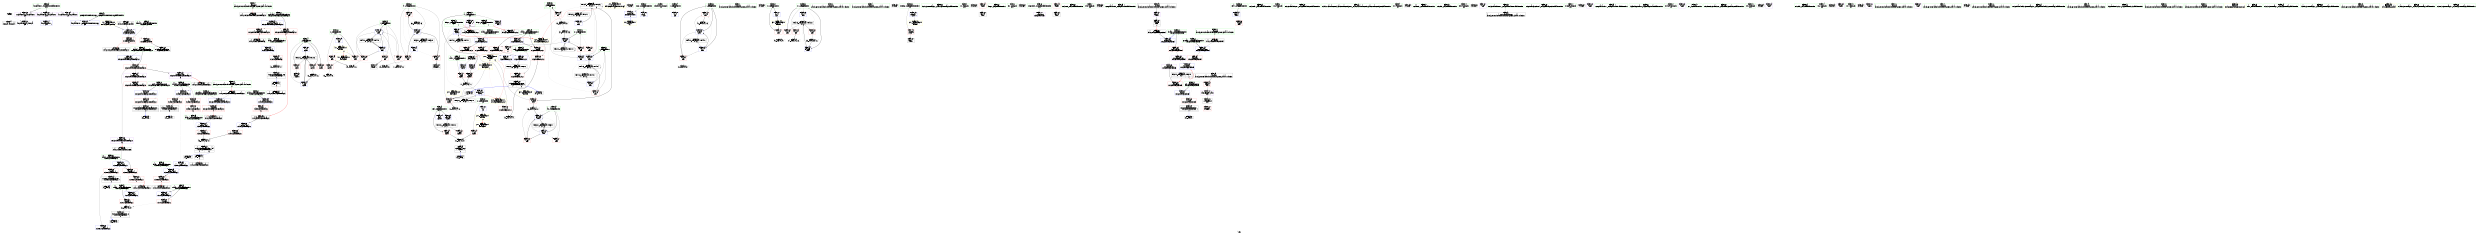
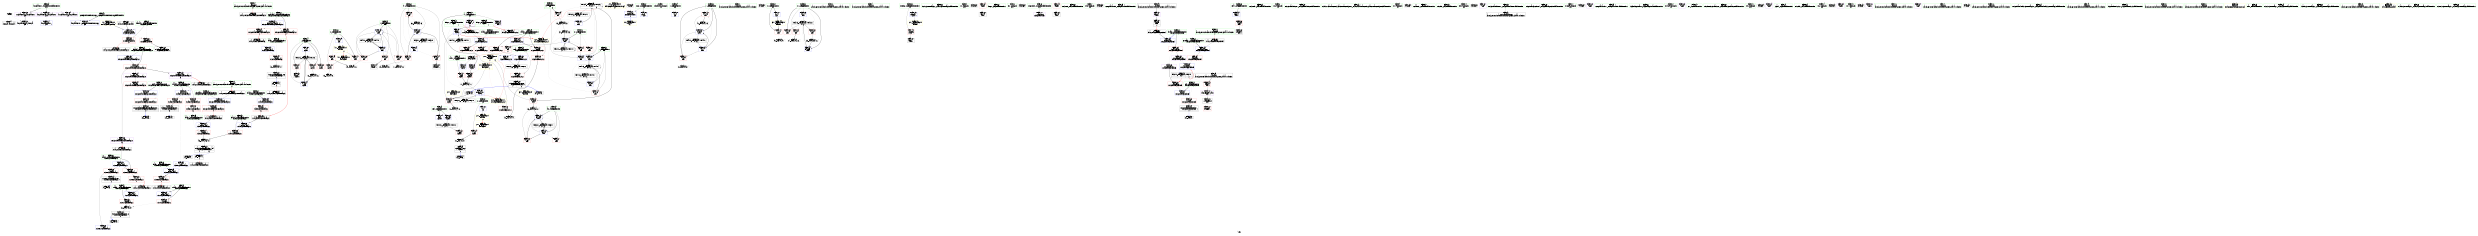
(895, 6) -> none
none -> (1783, 6)
none -> (1239, 32)
none -> (240, 117)
(447, 132) -> none
(122, 150) -> (122, 150)
